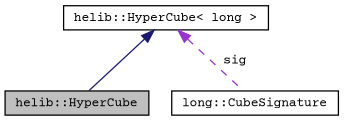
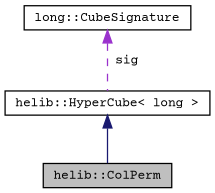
(215, 65) -> (108, 67)
(77, 103) -> (108, 176)
